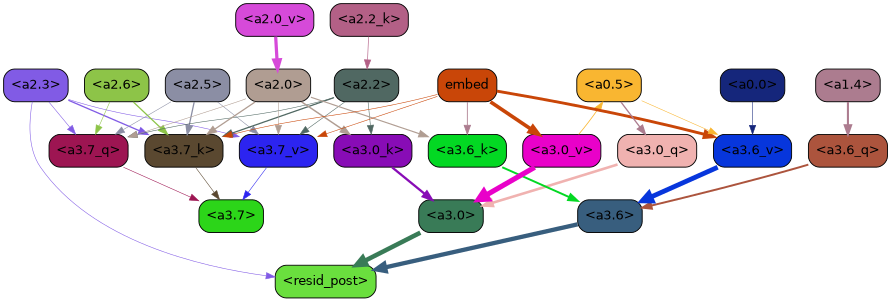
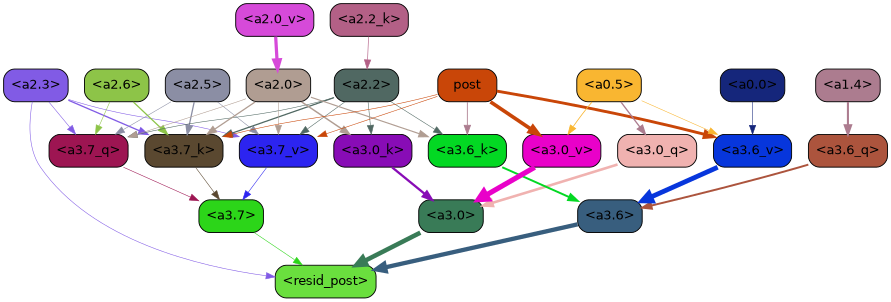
(467, 85) -> (467, 85)
none -> (413, 116)
(588, 122) -> (582, 114)
none -> (274, 246)
